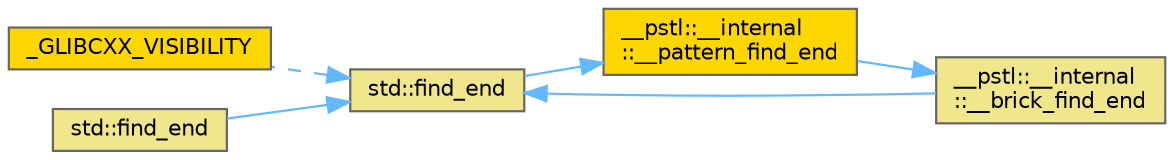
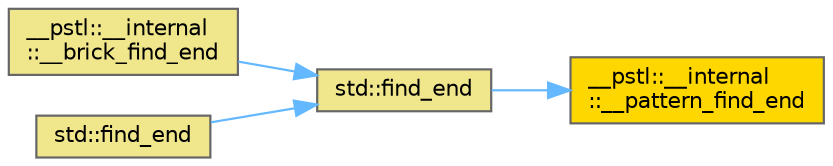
(140, 48) -> none
(885, 65) -> none
